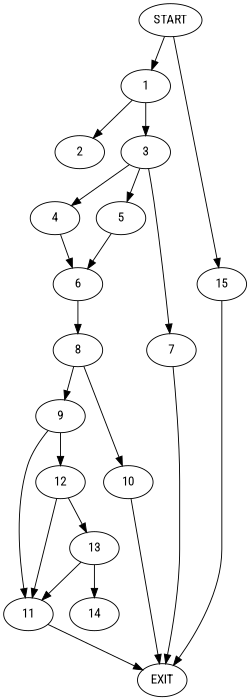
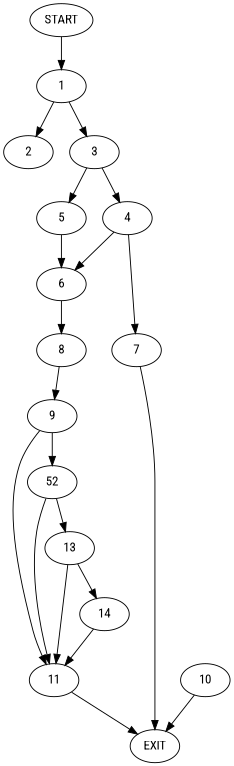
(160, 246) -> (132, 279)
(222, 284) -> none
(101, 412) -> none
(60, 482) -> (52, 482)
none -> (82, 644)
